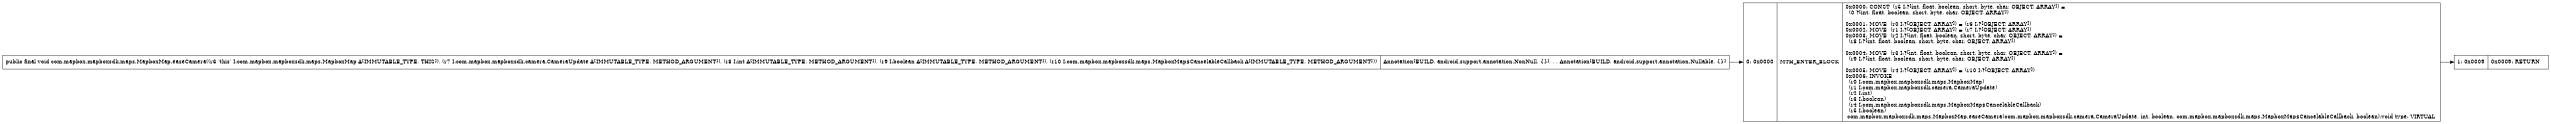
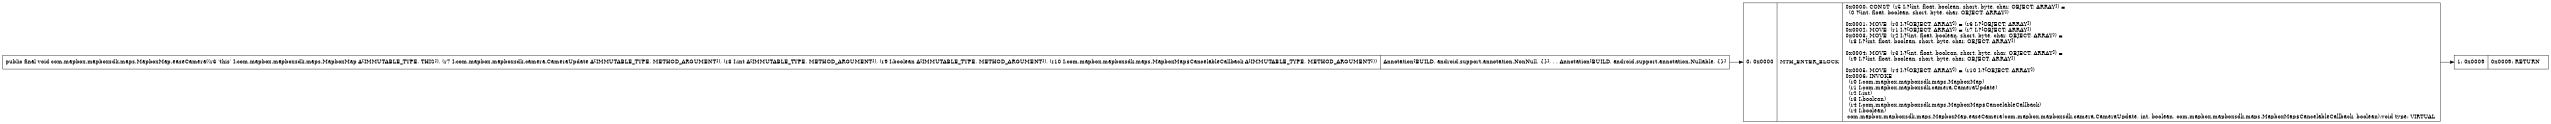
(1866, 111) -> (1866, 111)
